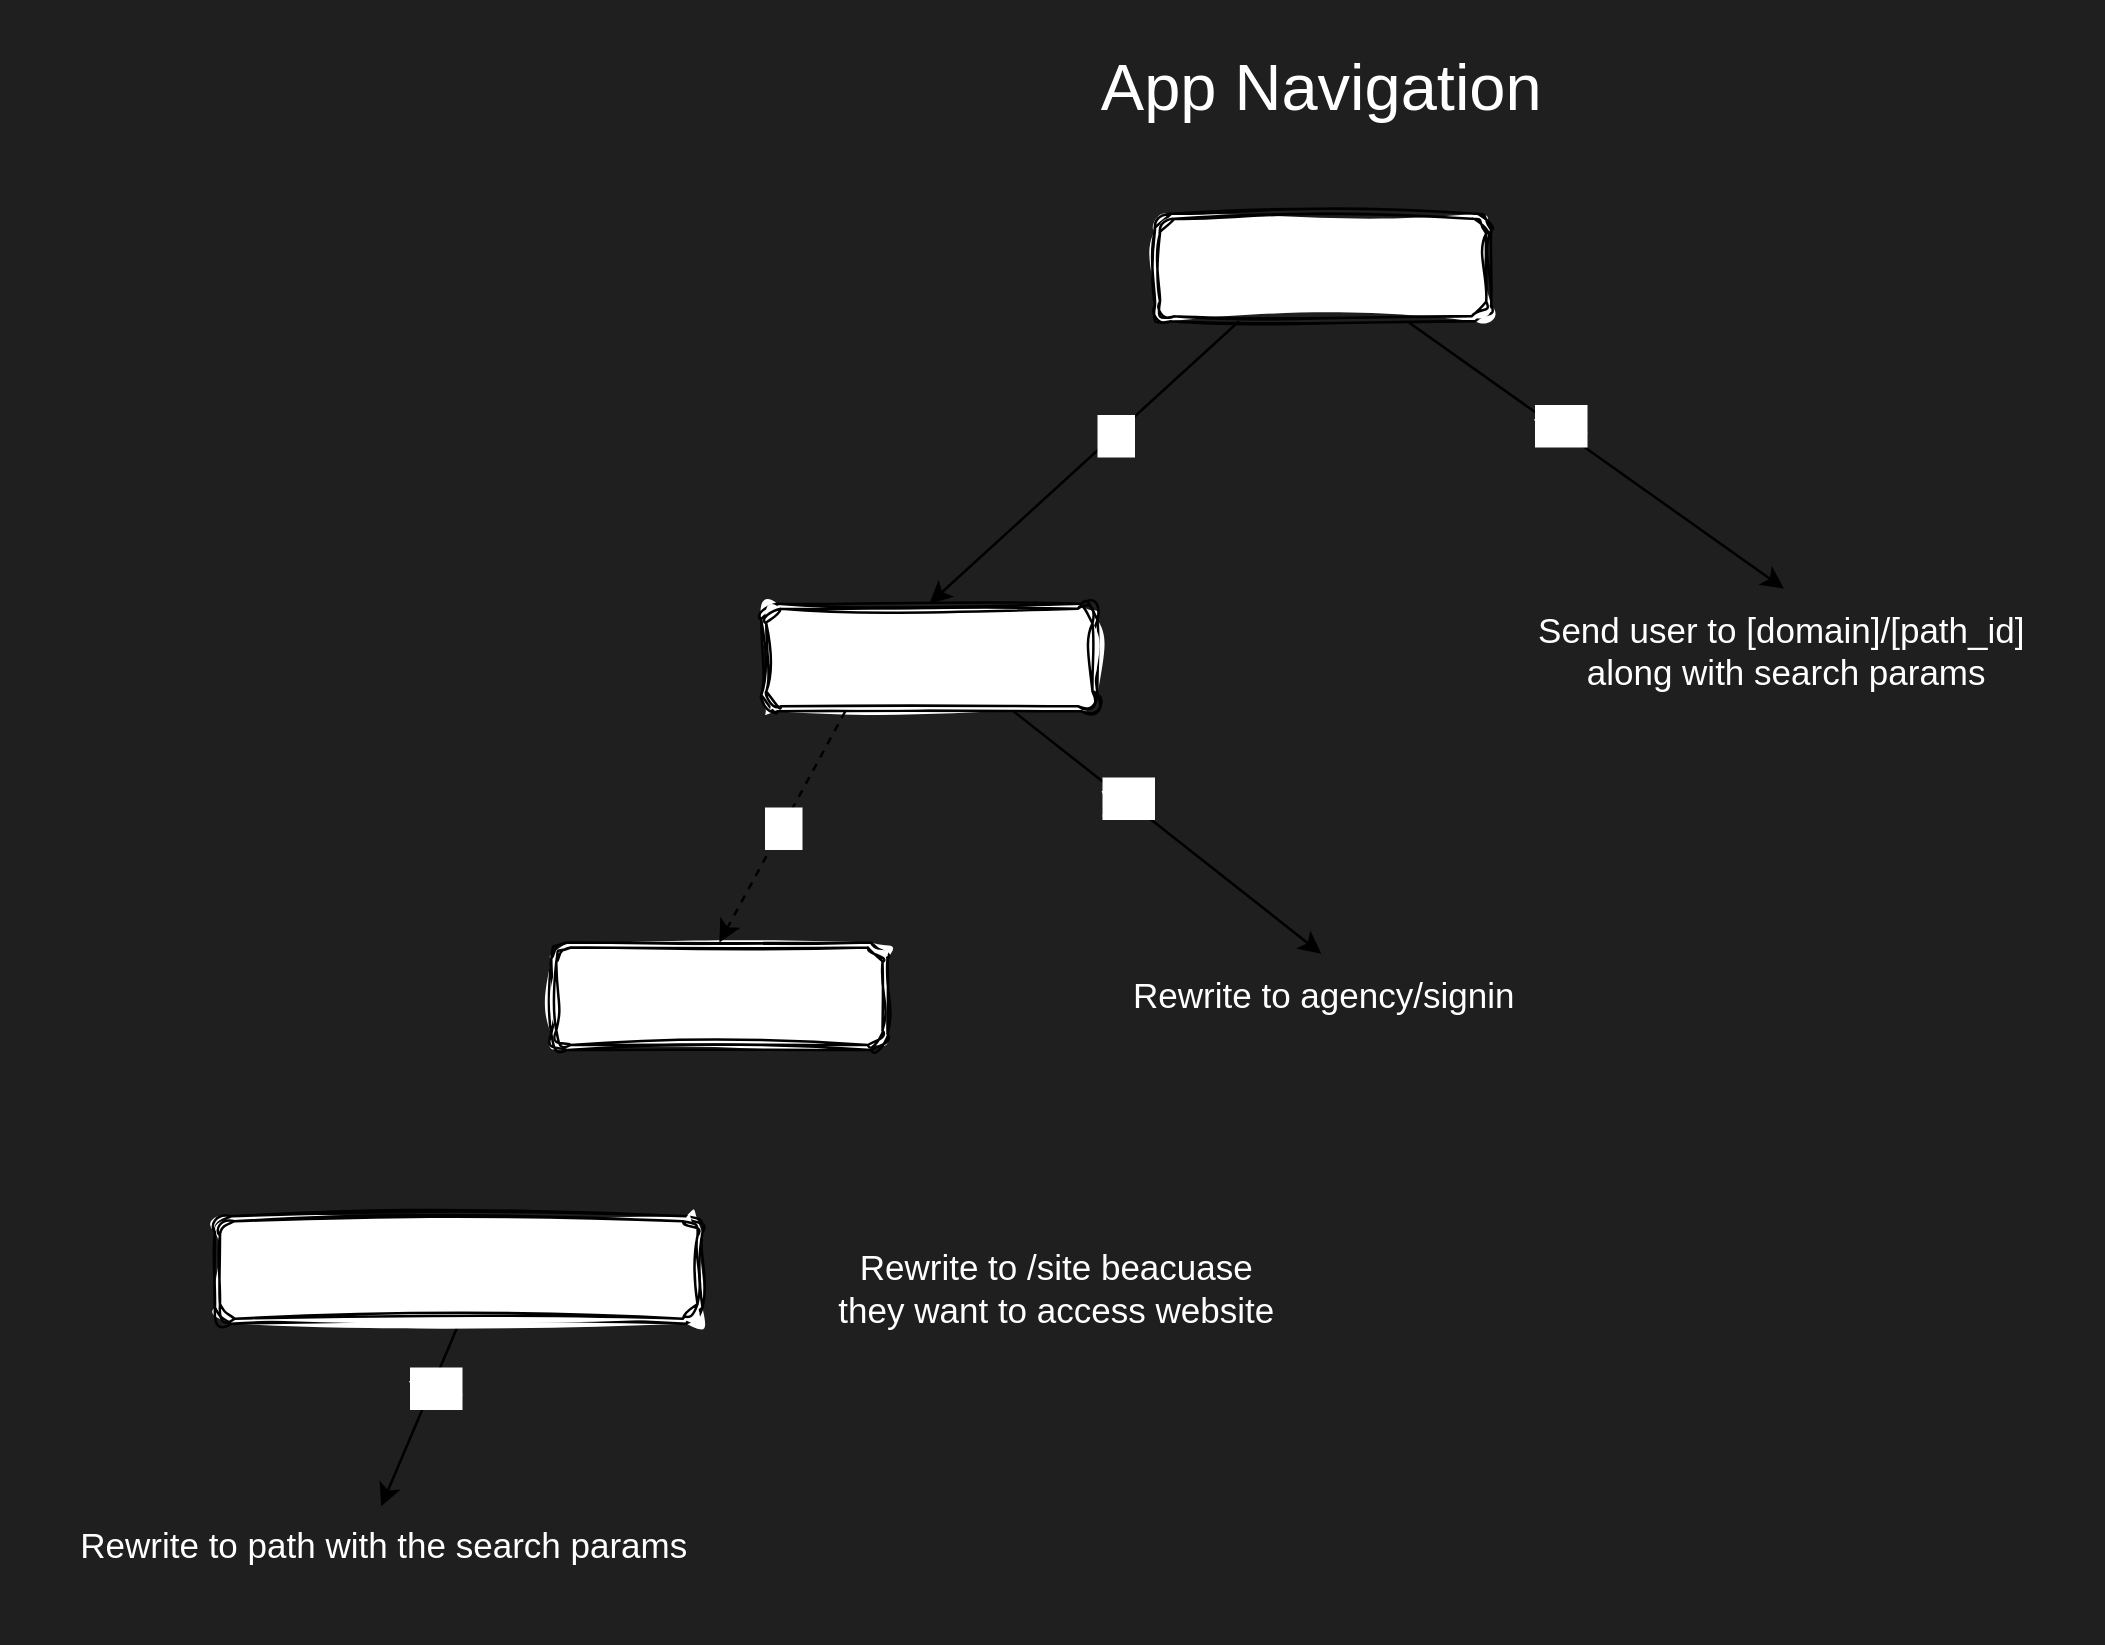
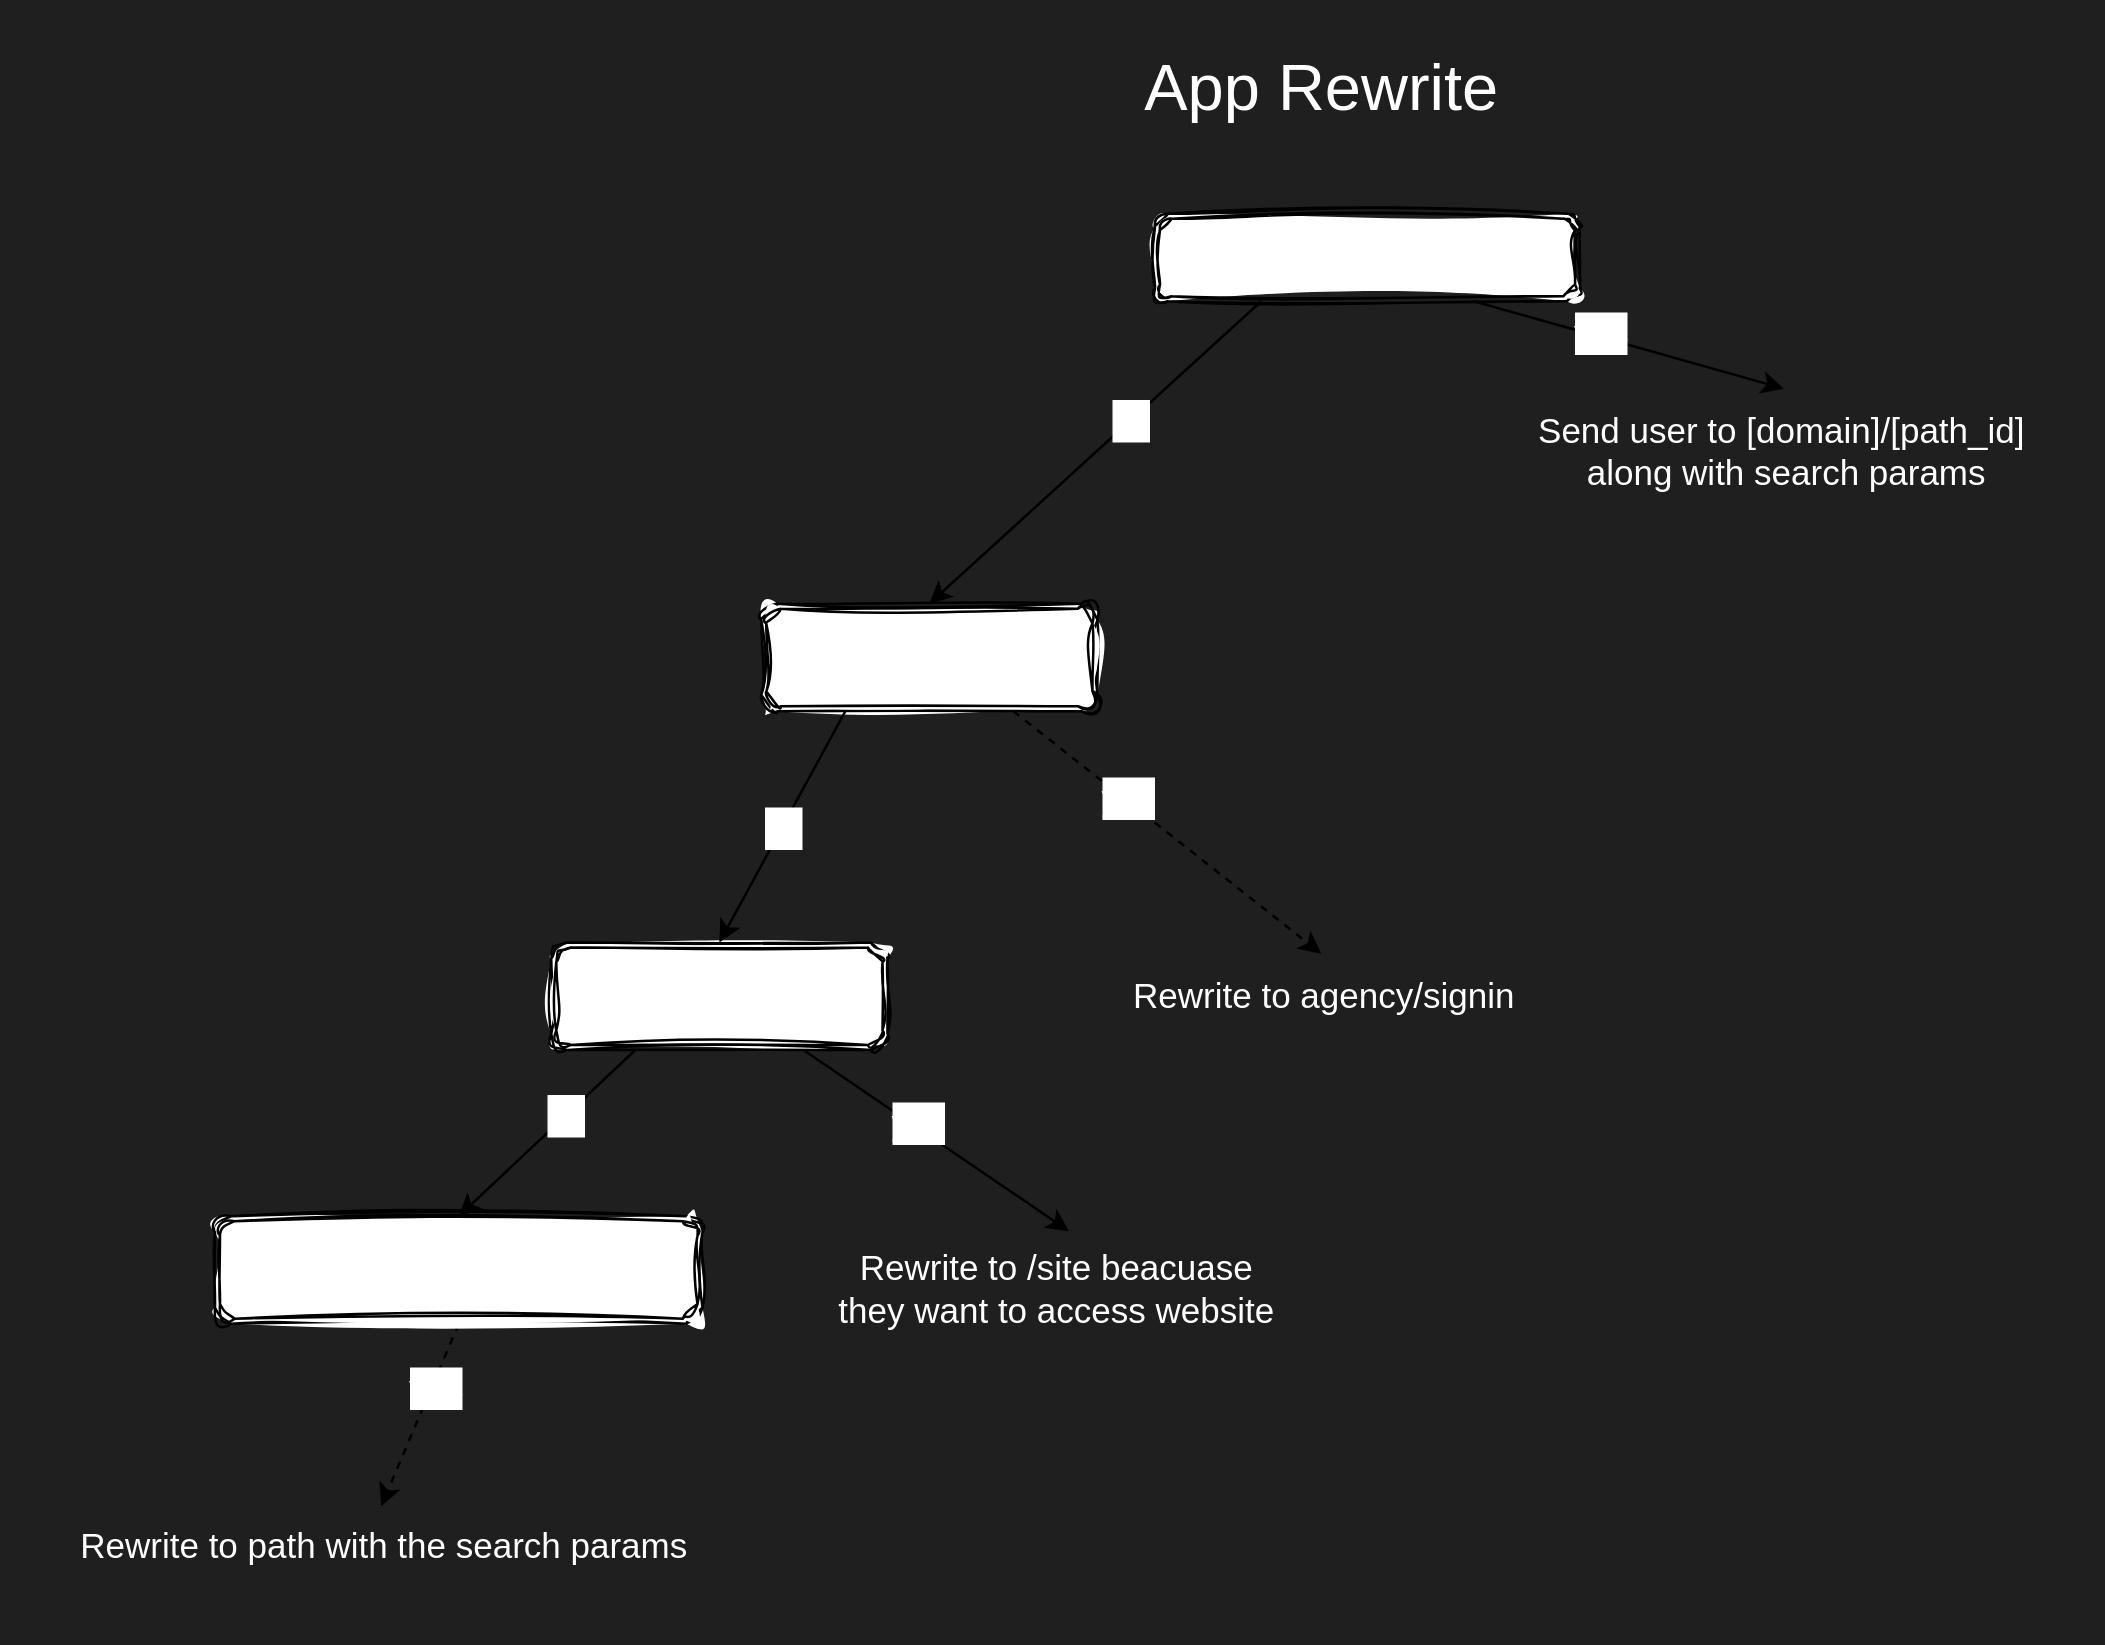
(1323, 89) -> (1323, 89)
(1323, 268) -> (1368, 258)
(1781, 651) -> (1781, 451)
(818, 761) -> (818, 761)
(1229, 881) -> (1229, 881)
none -> (566, 1115)
none -> (918, 1128)
(405, 1449) -> (405, 1449)
